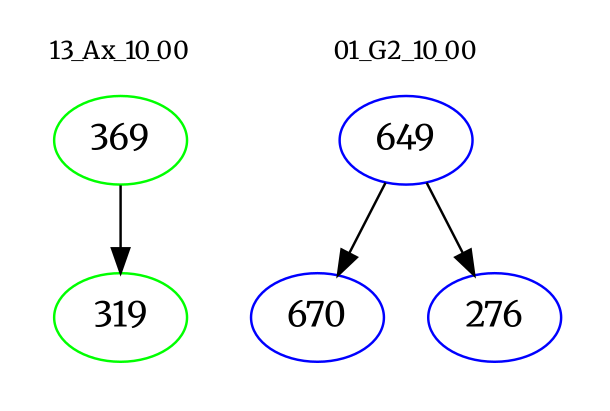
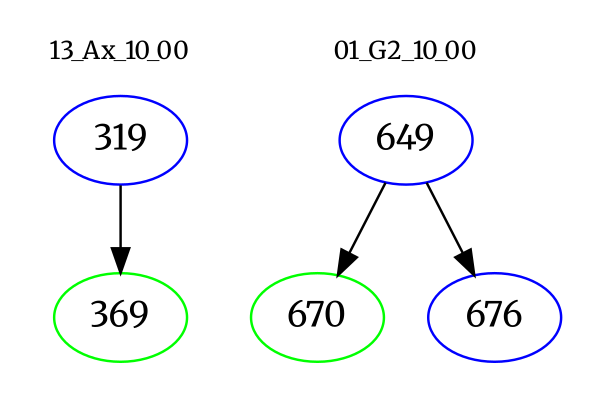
(121, 217) -> (121, 217)
(121, 317) -> (121, 140)
(317, 317) -> (317, 317)
(495, 317) -> (495, 317)
